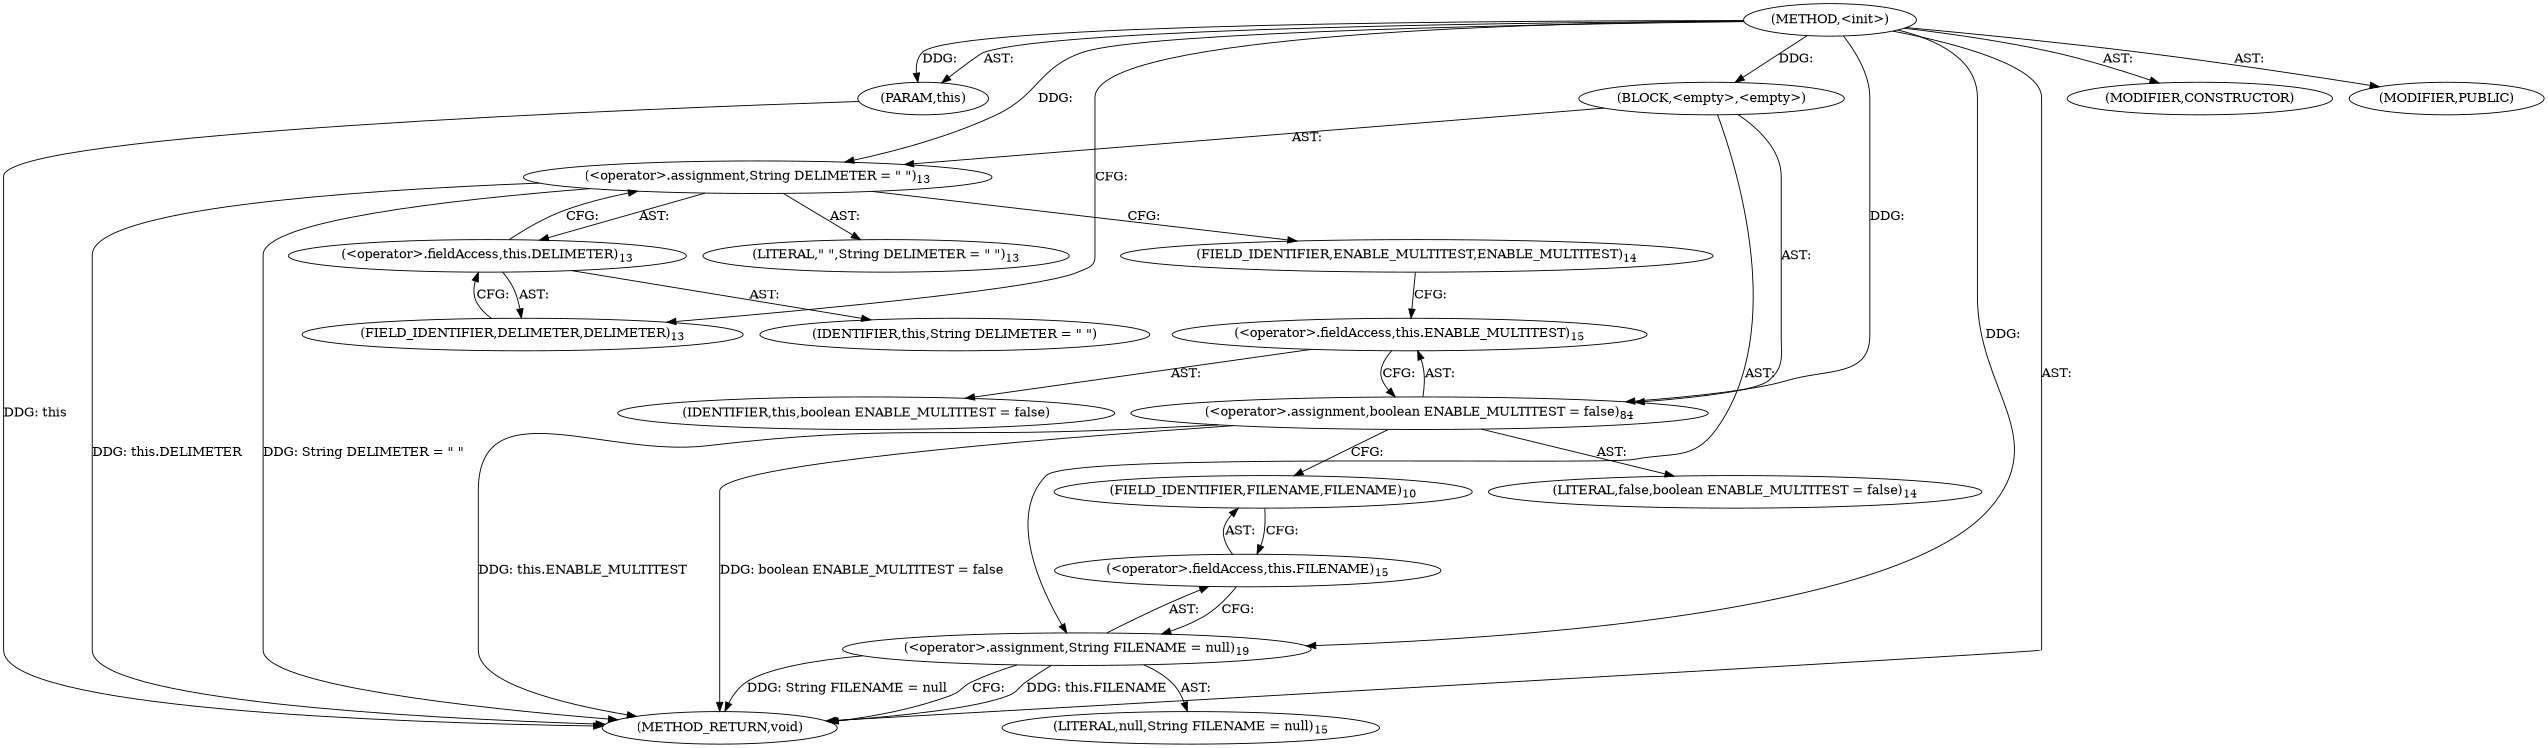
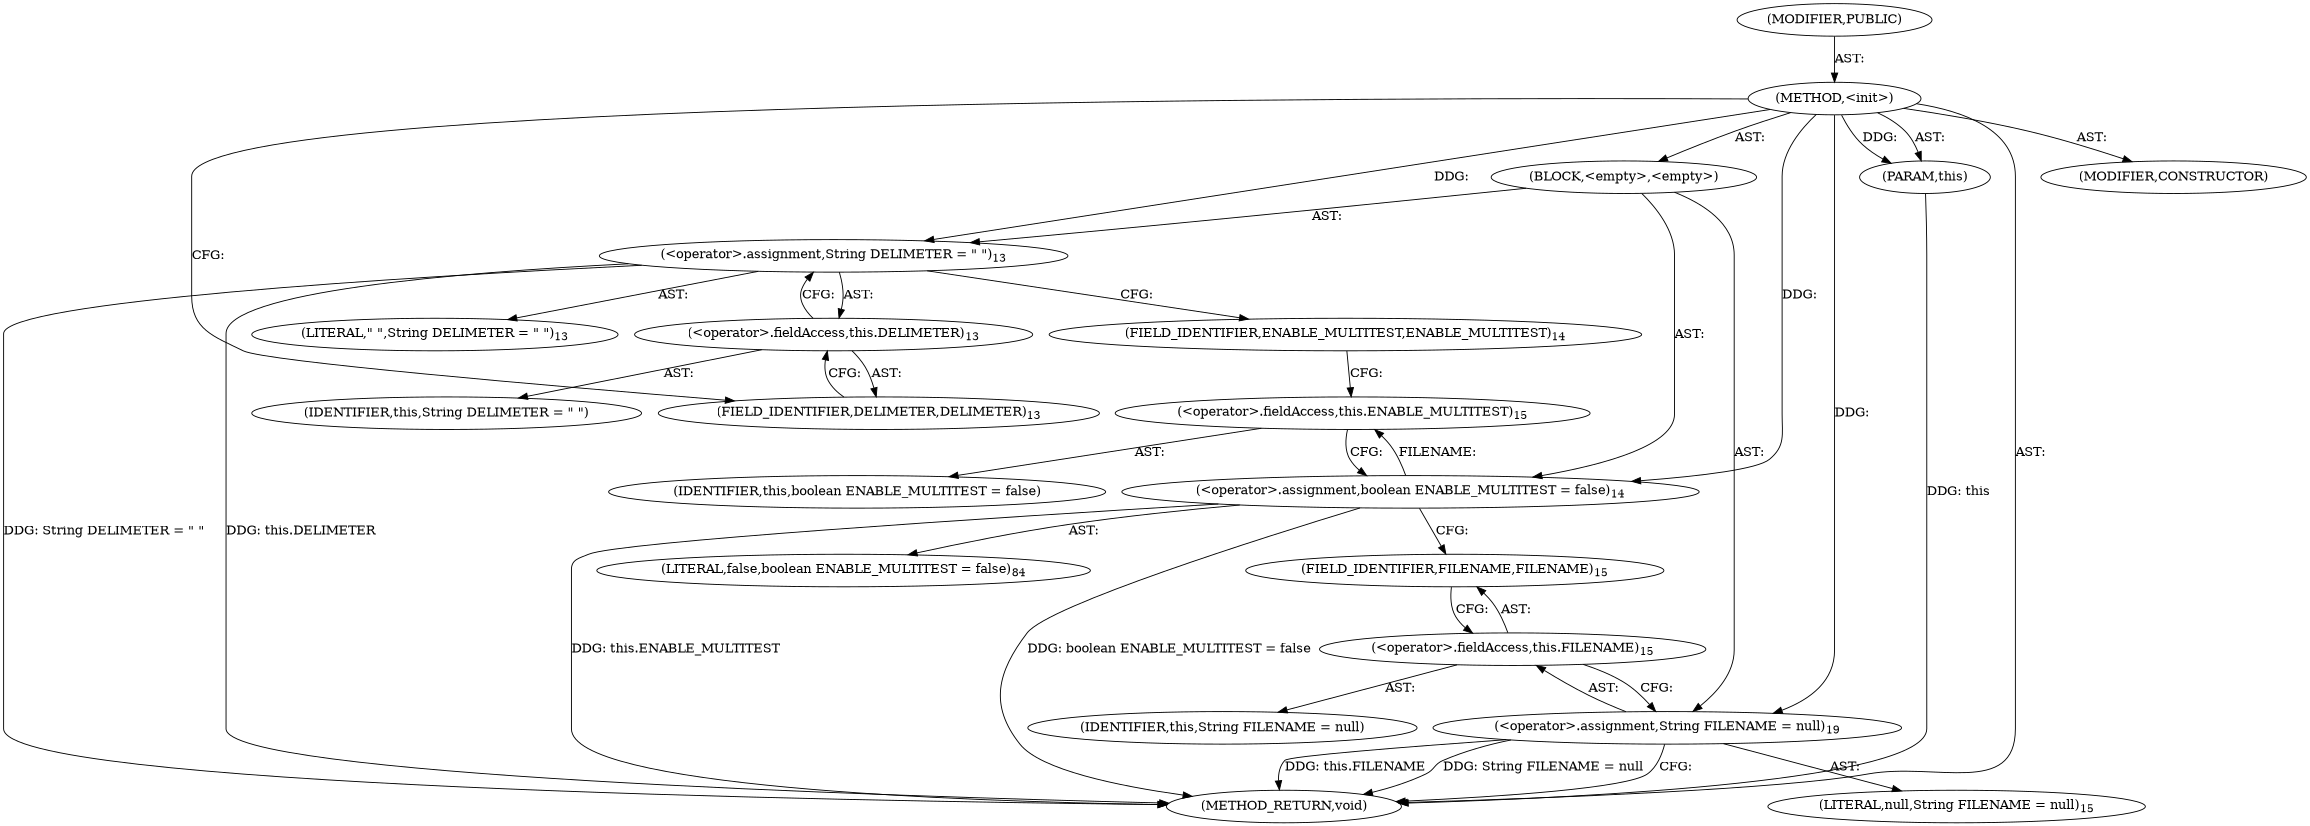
(2139, 52) -> (1835, 55)
(1798, 59) -> (1752, 138)
(1442, 374) -> (1440, 453)
(1627, 412) -> (1618, 491)
(1410, 491) -> (1601, 569)
(1911, 491) -> (1019, 569)
none -> (1222, 728)
